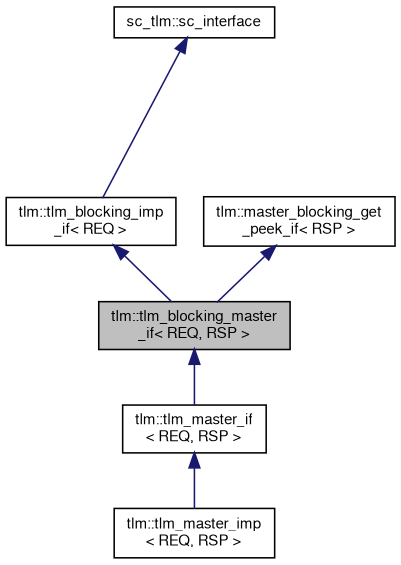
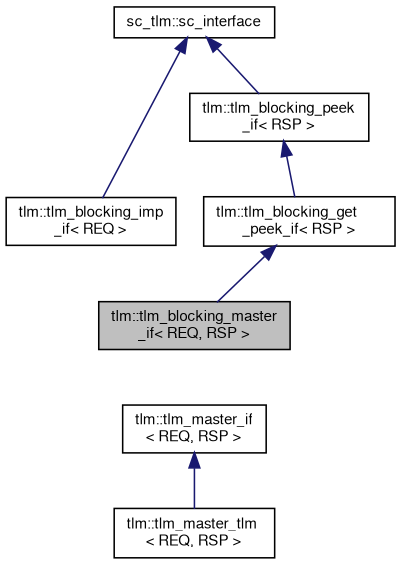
none -> (279, 117)
(299, 221) -> (299, 221)
(148, 279) -> none
(194, 385) -> none
(194, 533) -> (194, 533)
